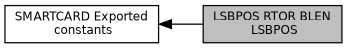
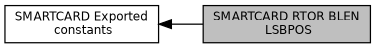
(273, 24) -> (287, 24)
